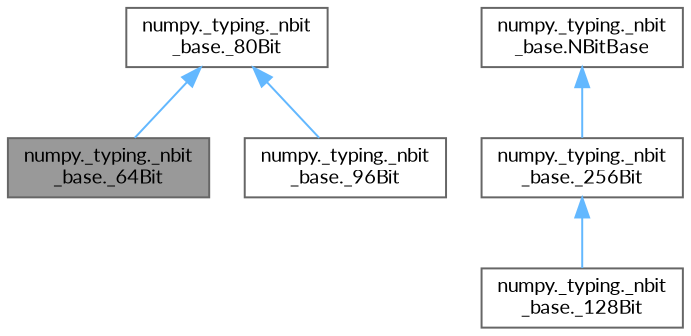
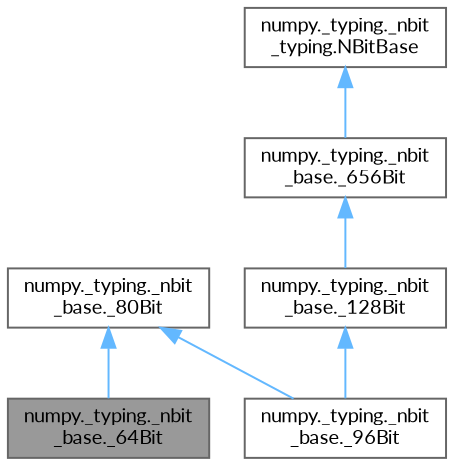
(582, 37) -> (345, 37)
(582, 168) -> (345, 168)
none -> (345, 373)
